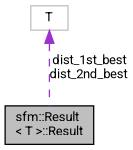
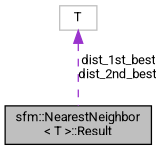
(49, 125) -> (78, 125)
